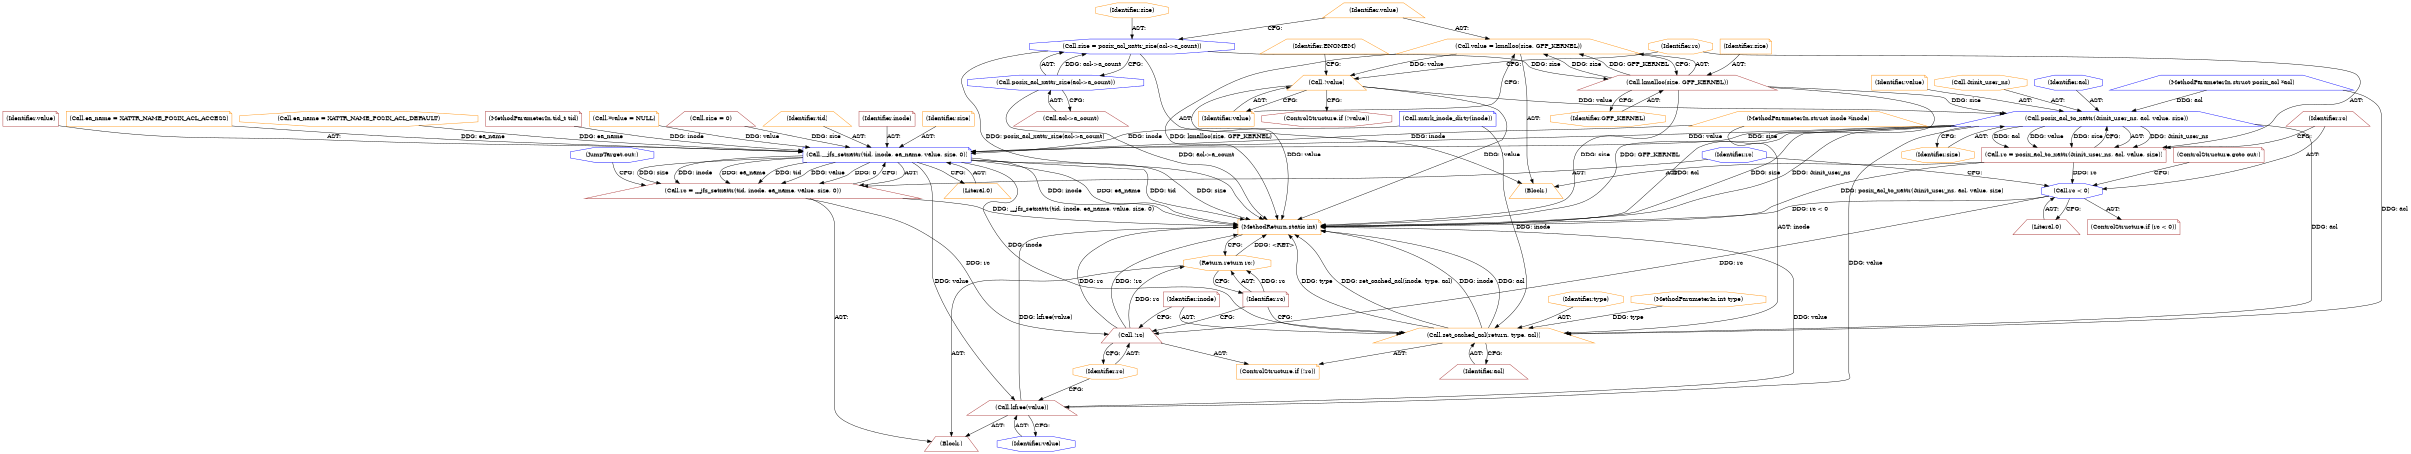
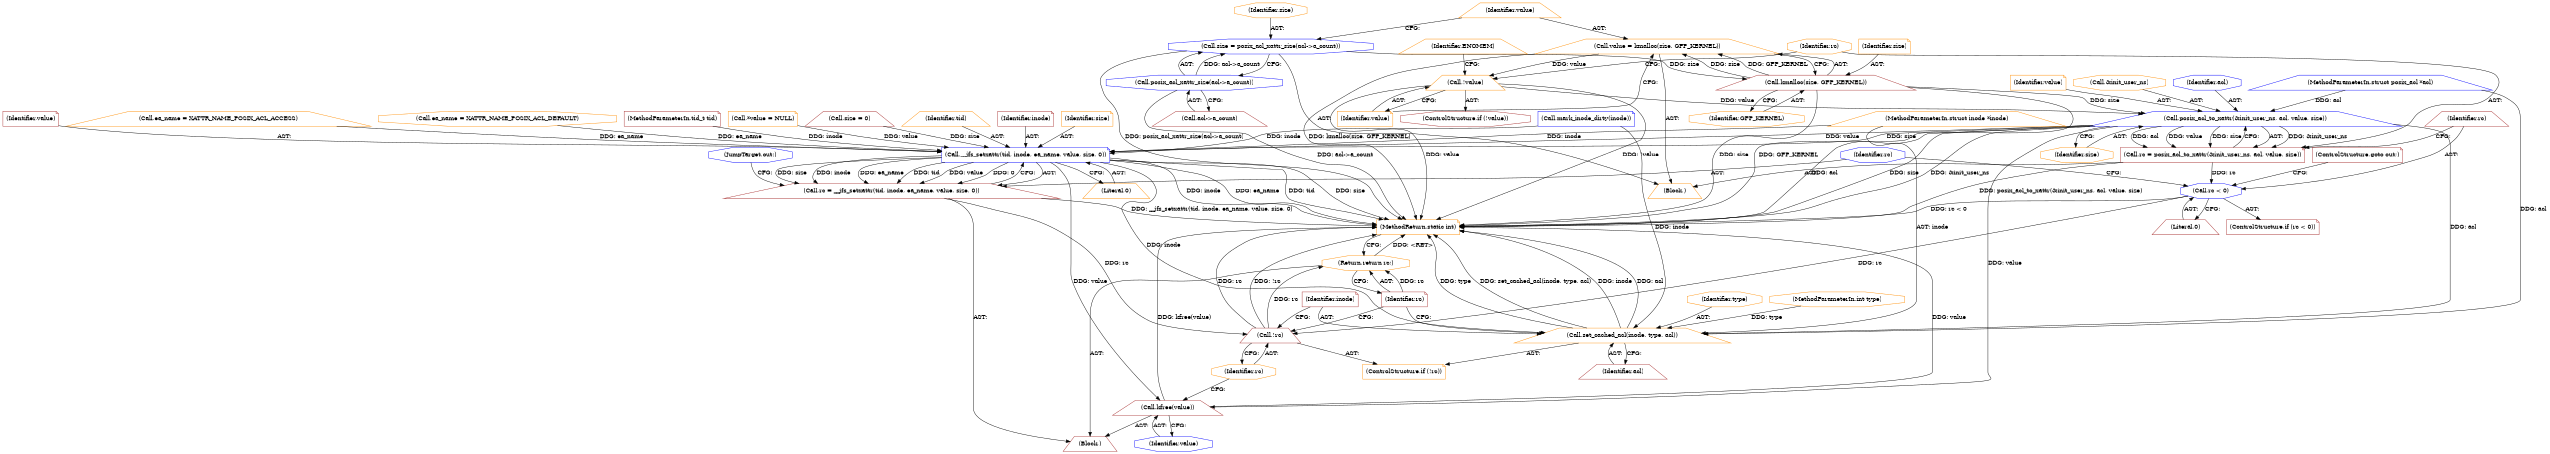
(1335, 101) -> (1473, 101)
(149, 119) -> (218, 119)
(1484, 336) -> (1622, 336)
